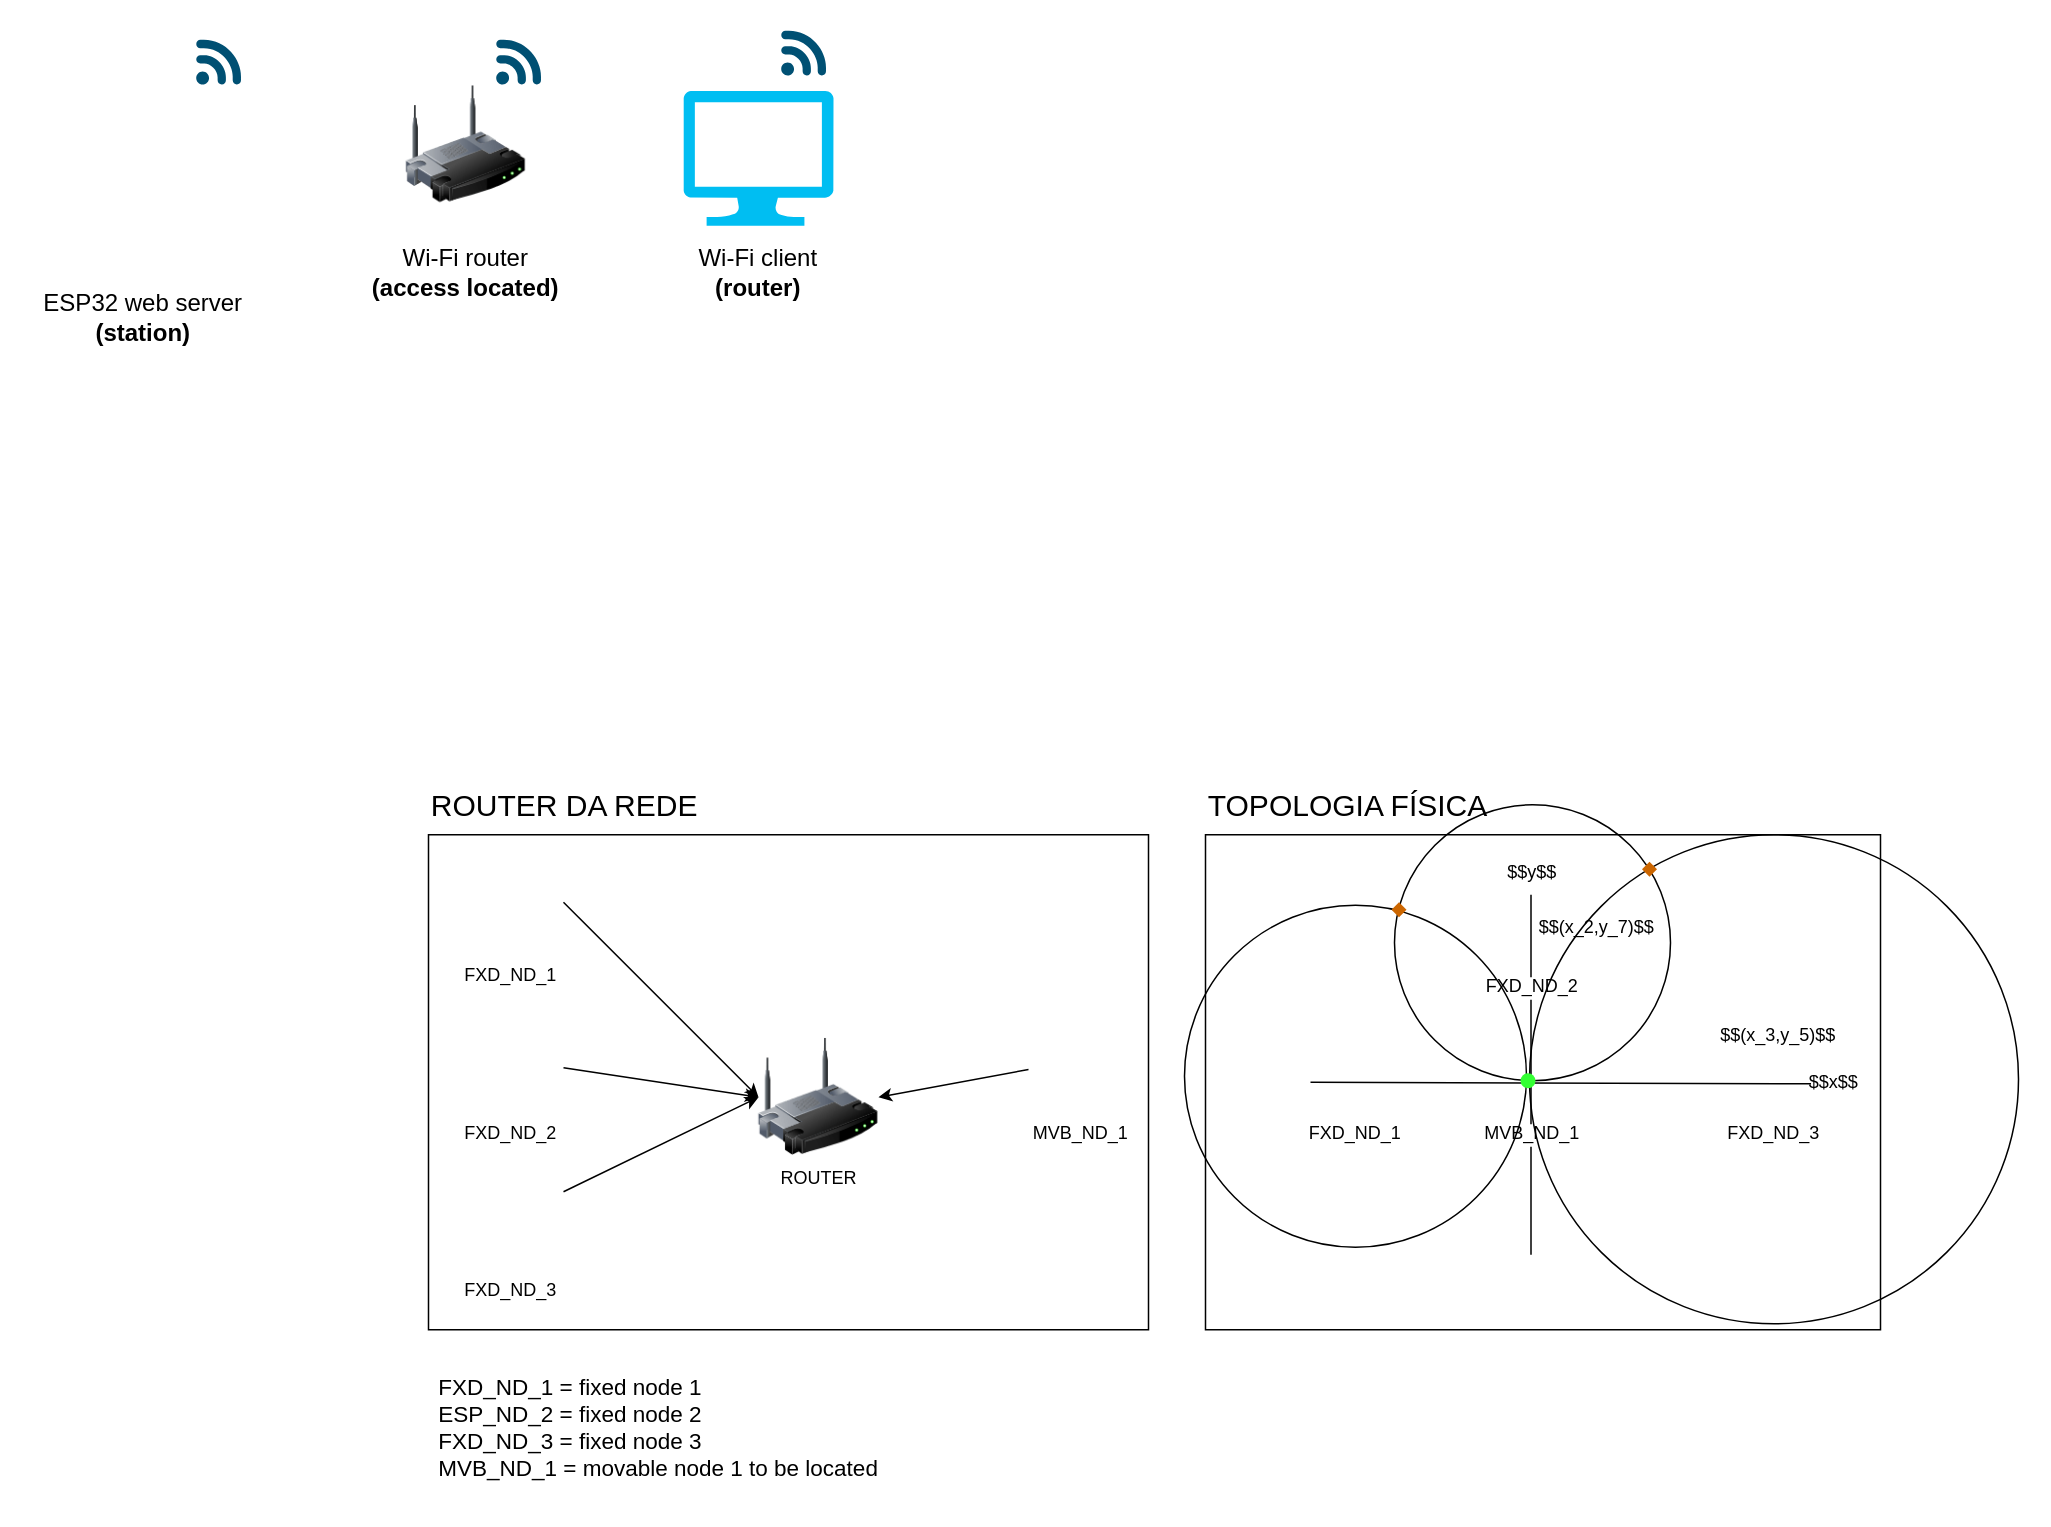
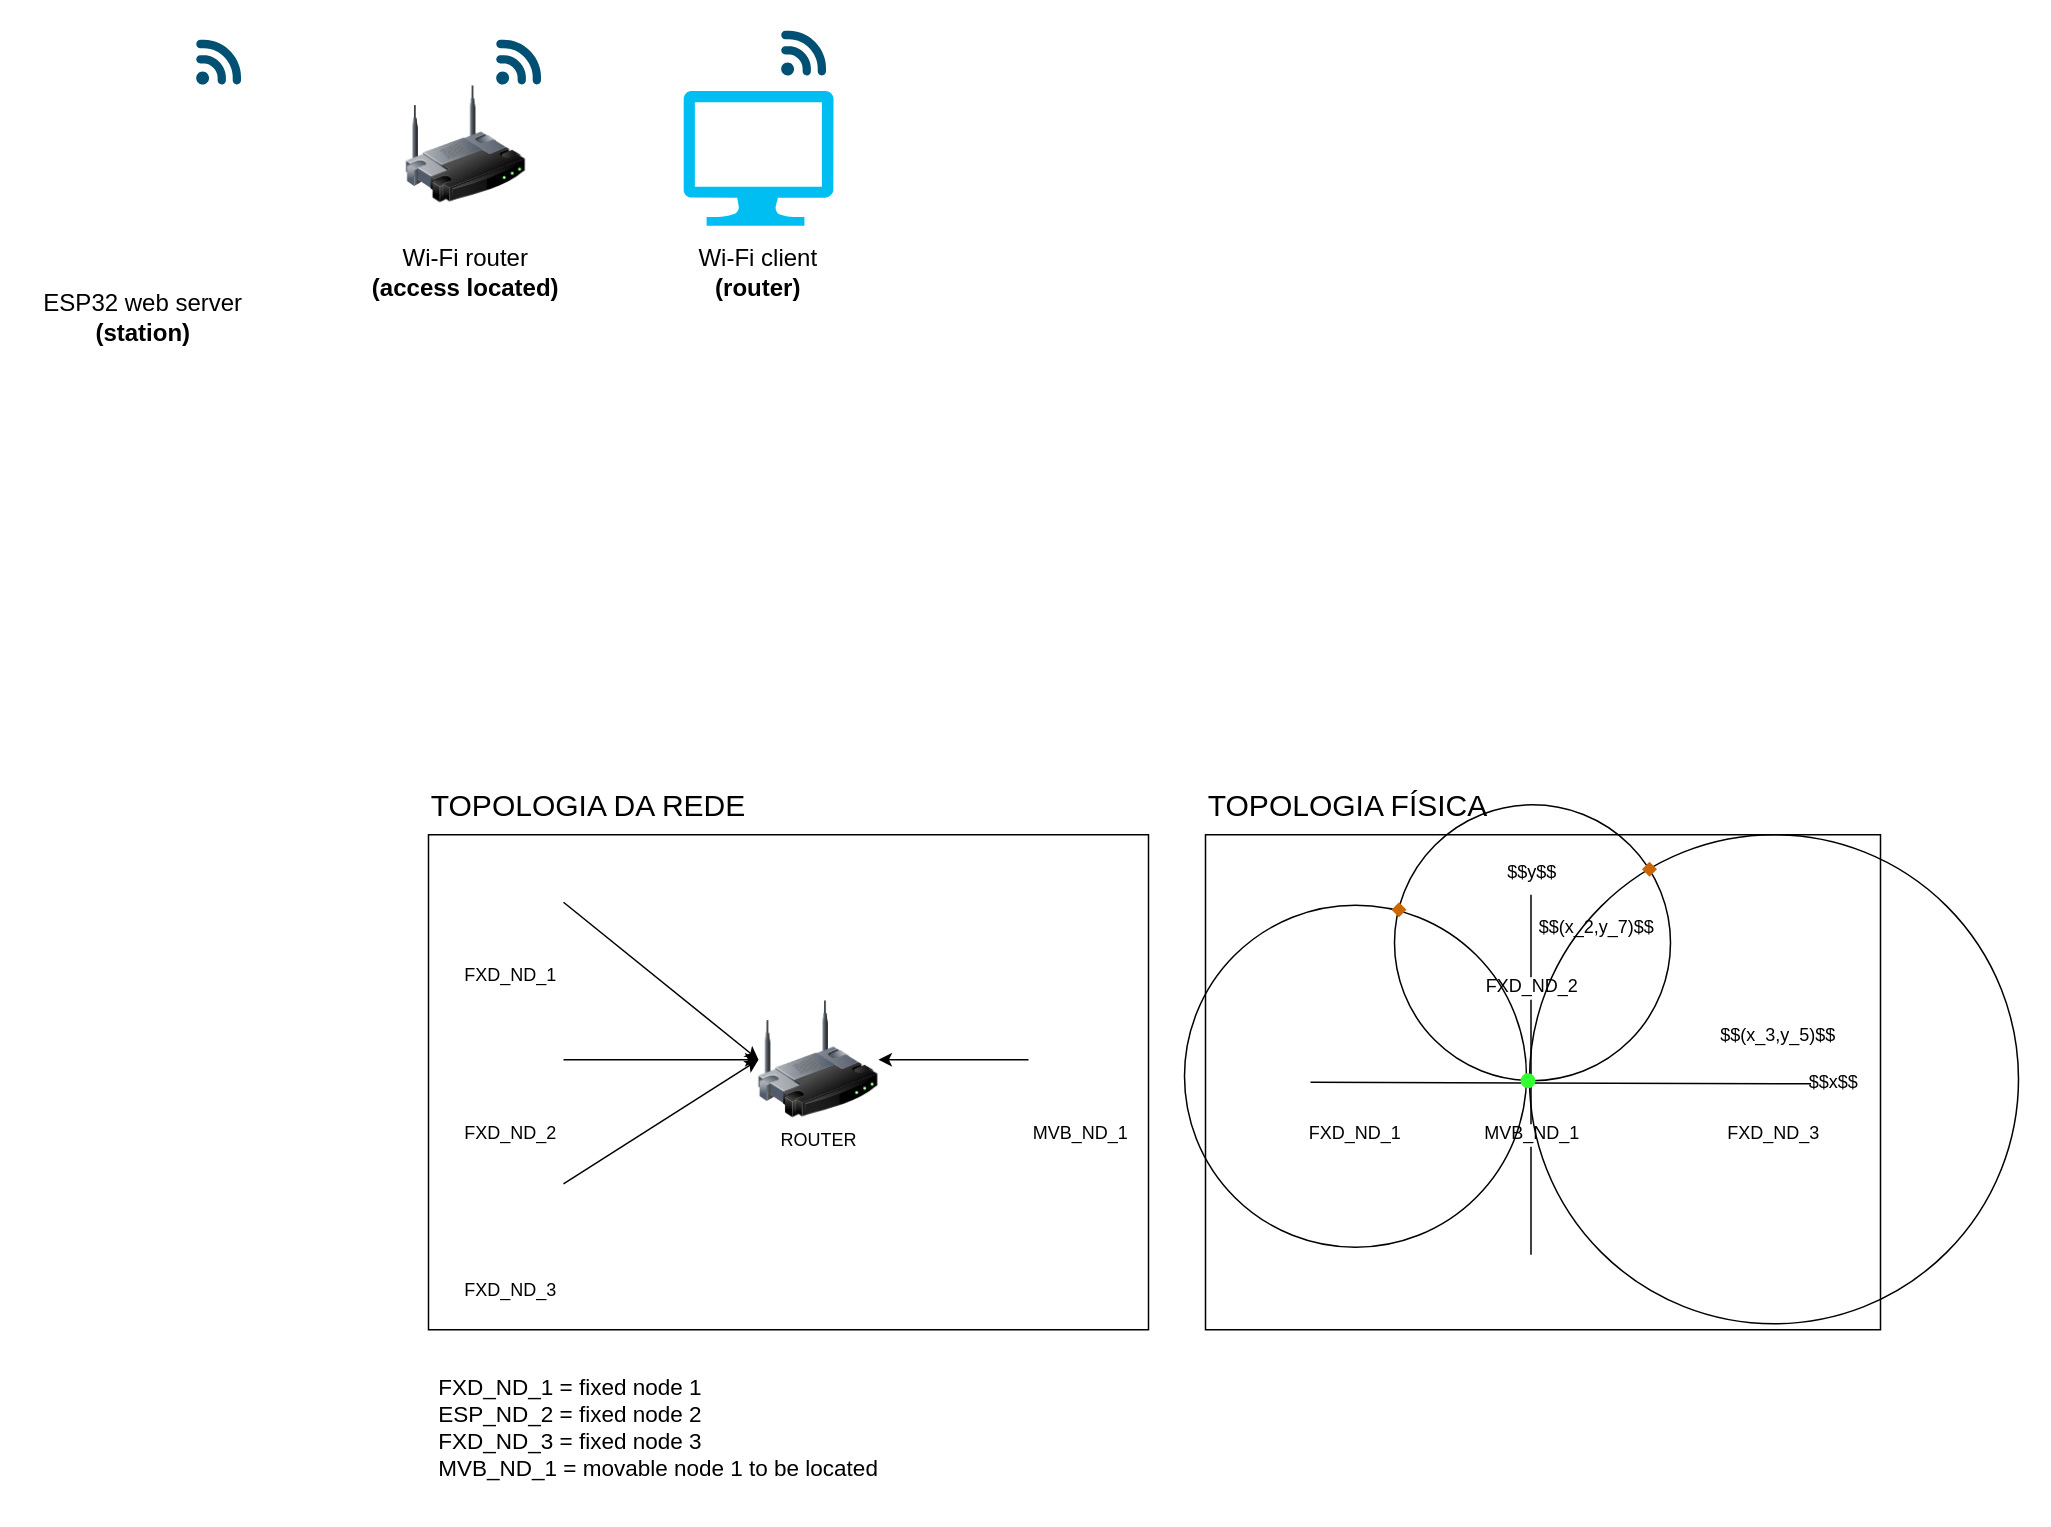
(497, 805) -> (512, 805)
(818, 1097) -> (818, 1060)
